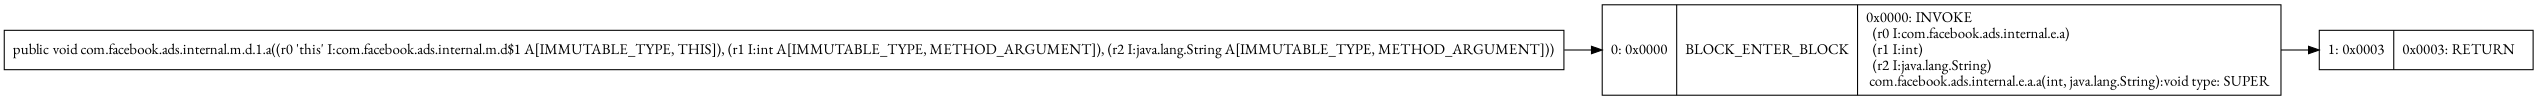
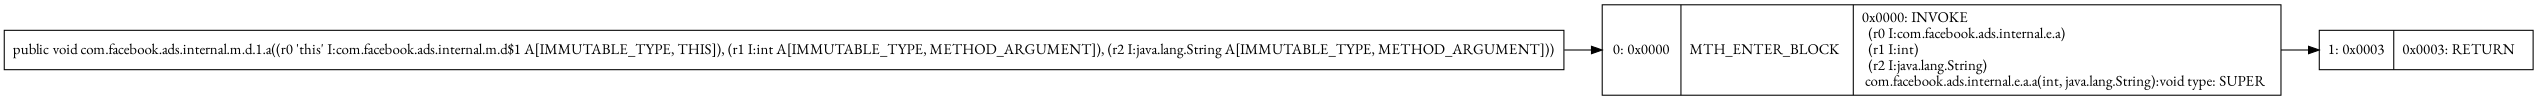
(1767, 49) -> (1765, 49)
